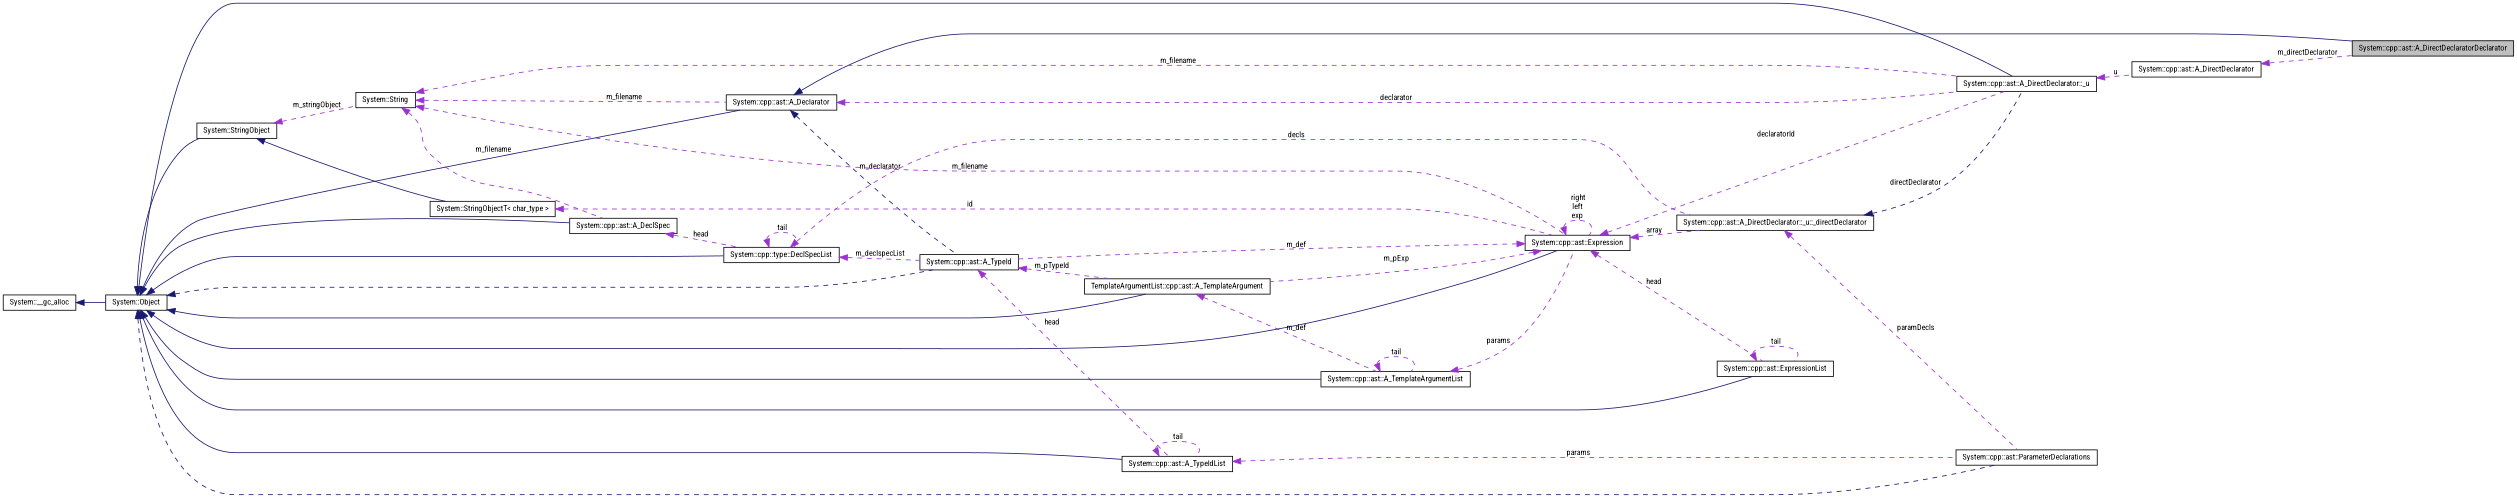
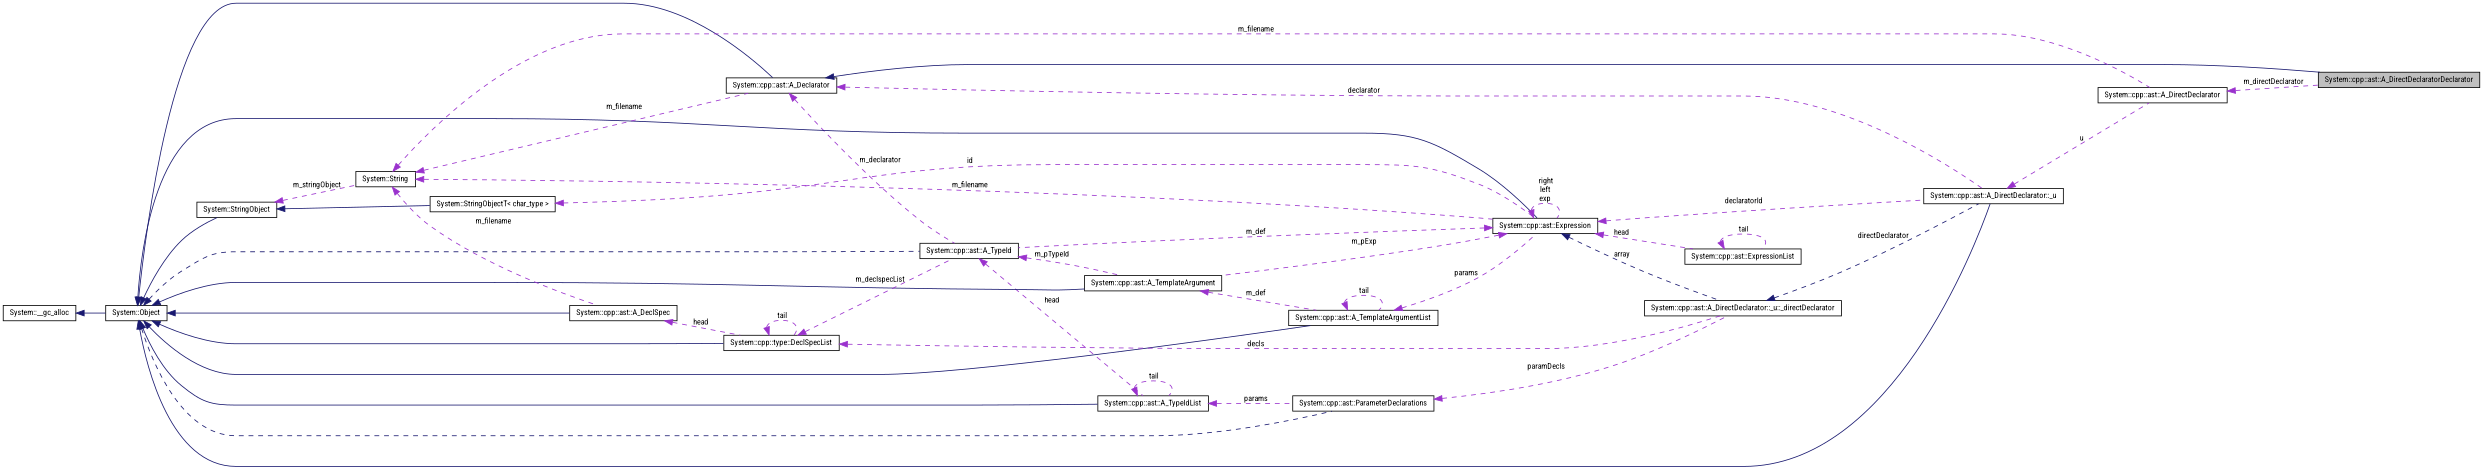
(1190, 65) -> (1258, 34)
(878, 191) -> (862, 169)
(1669, 234) -> (1643, 271)
(1177, 286) -> (1153, 283)
(1904, 343) -> (1589, 373)
(927, 410) -> none
